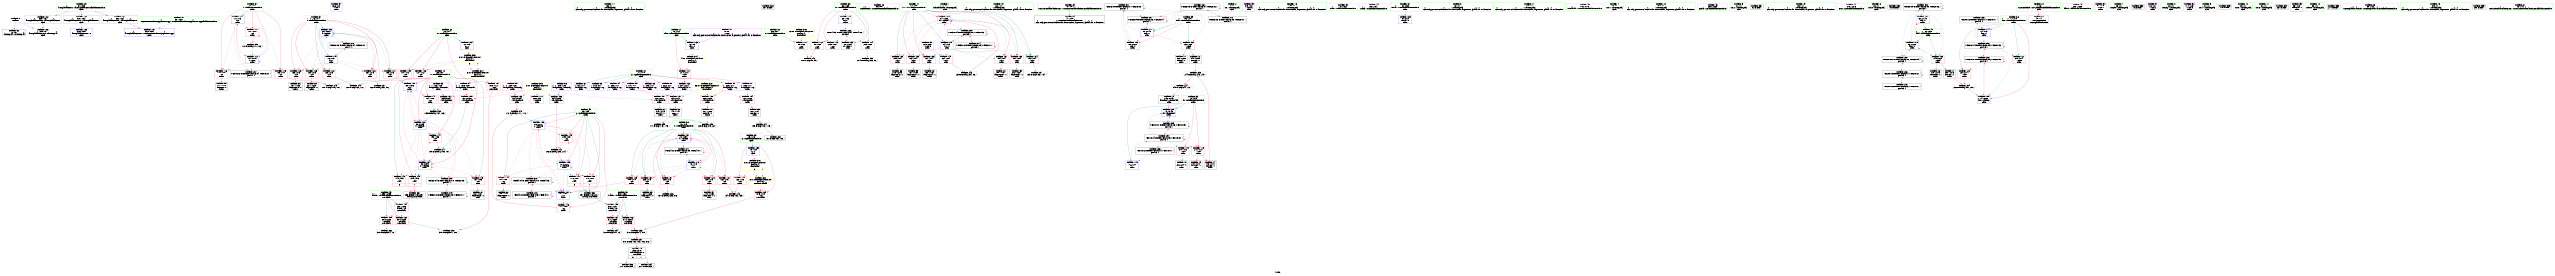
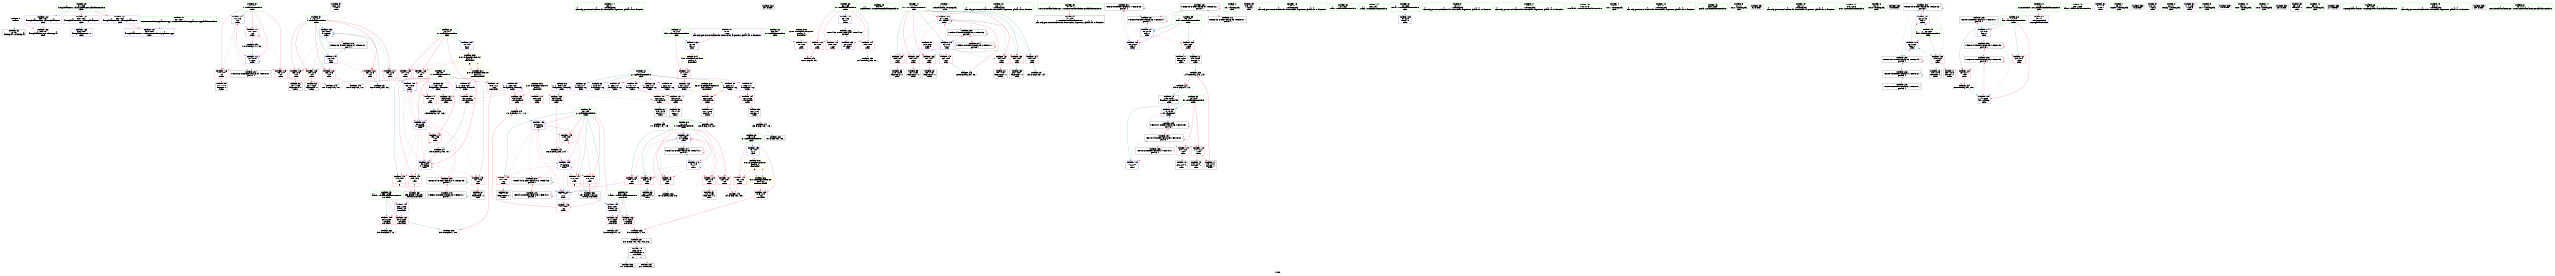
(1924, 26) -> (1926, 27)
(713, 148) -> (713, 148)
